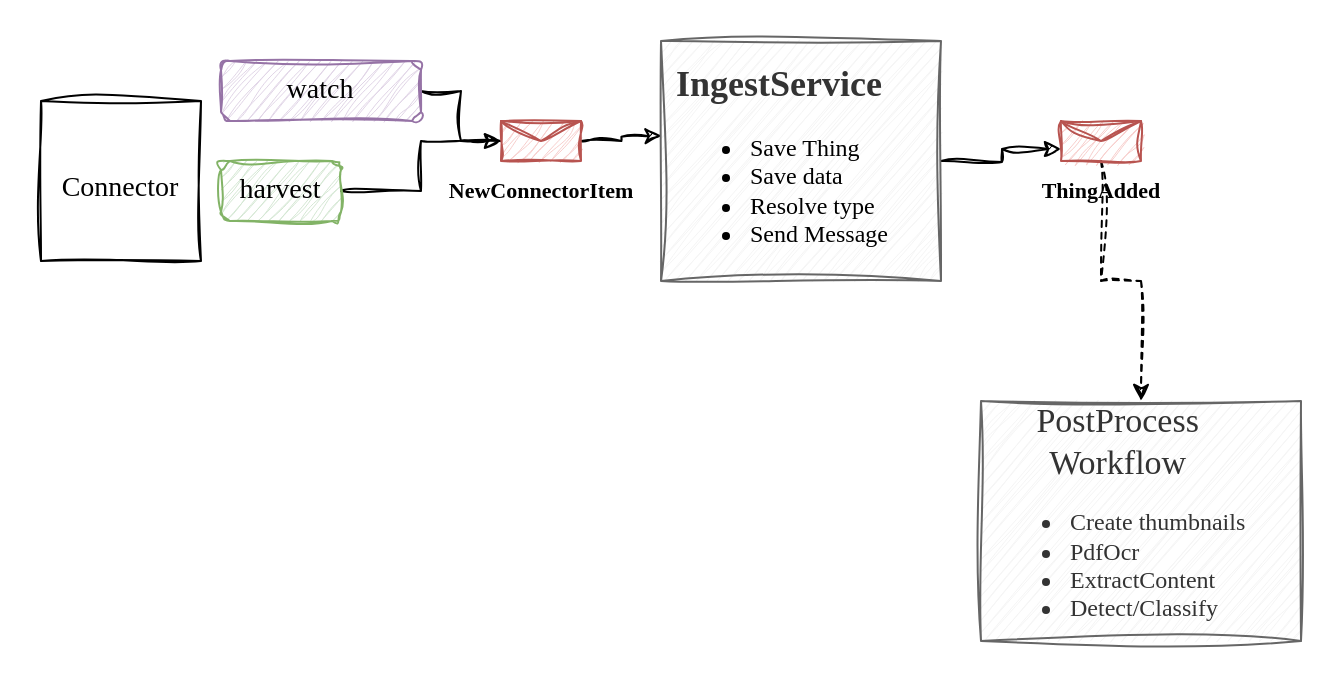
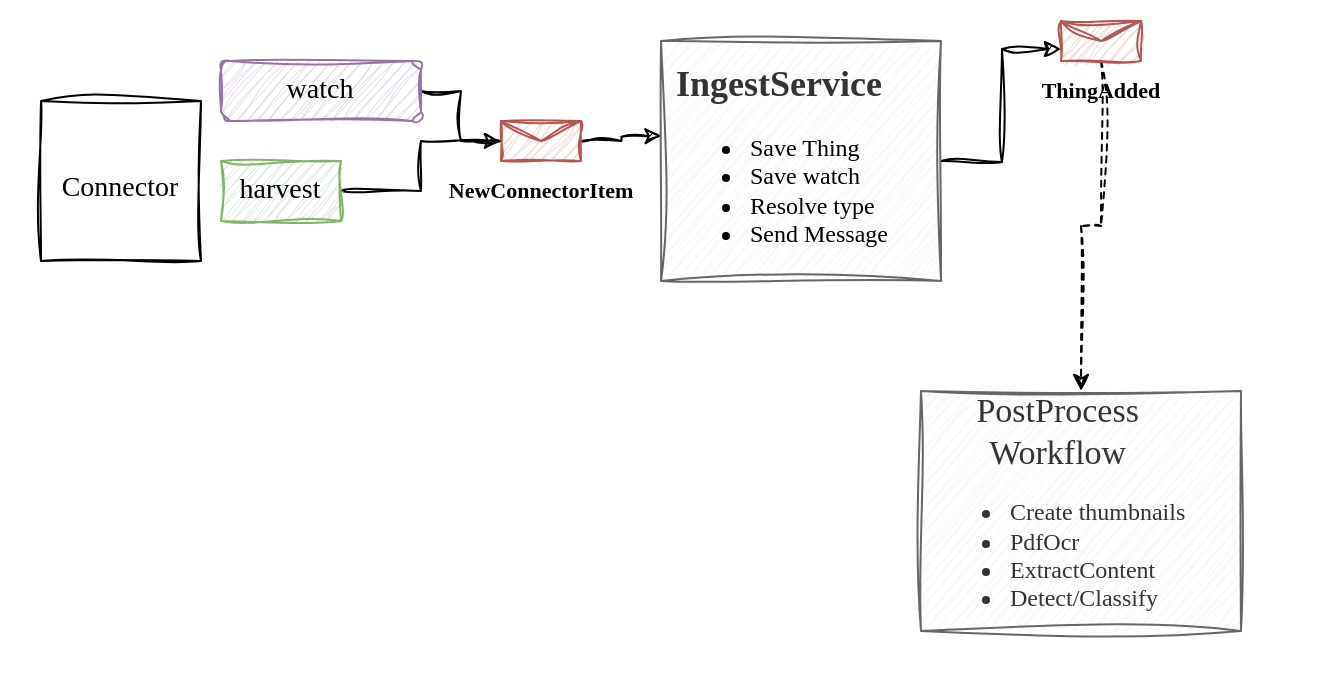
(755, 107) -> (755, 107)
(461, 137) -> (461, 137)
(447, 141) -> (447, 141)
(1101, 141) -> (1101, 41)
(281, 191) -> (281, 191)
(1141, 521) -> (1081, 511)
